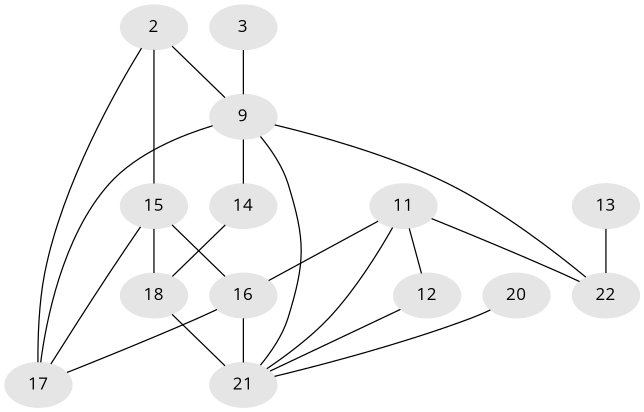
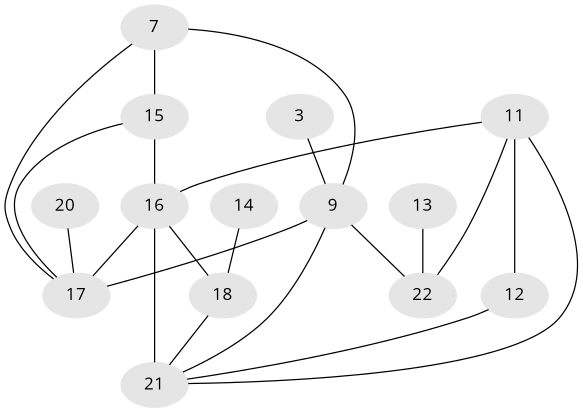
(154, 27) -> (155, 27)
(243, 162) -> none
(154, 251) -> (189, 251)
(384, 347) -> (71, 251)
